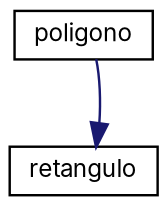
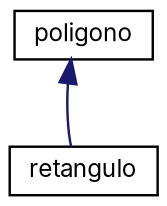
(100, 91) -> (68, 115)
